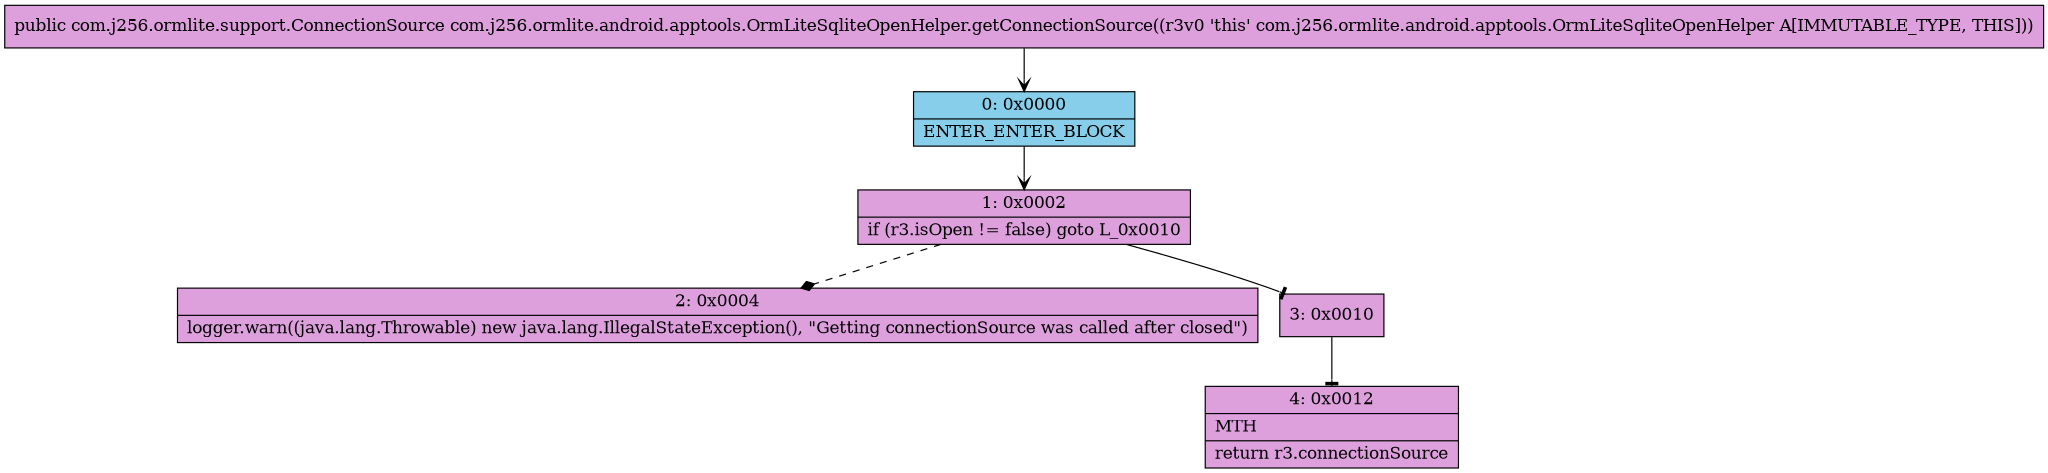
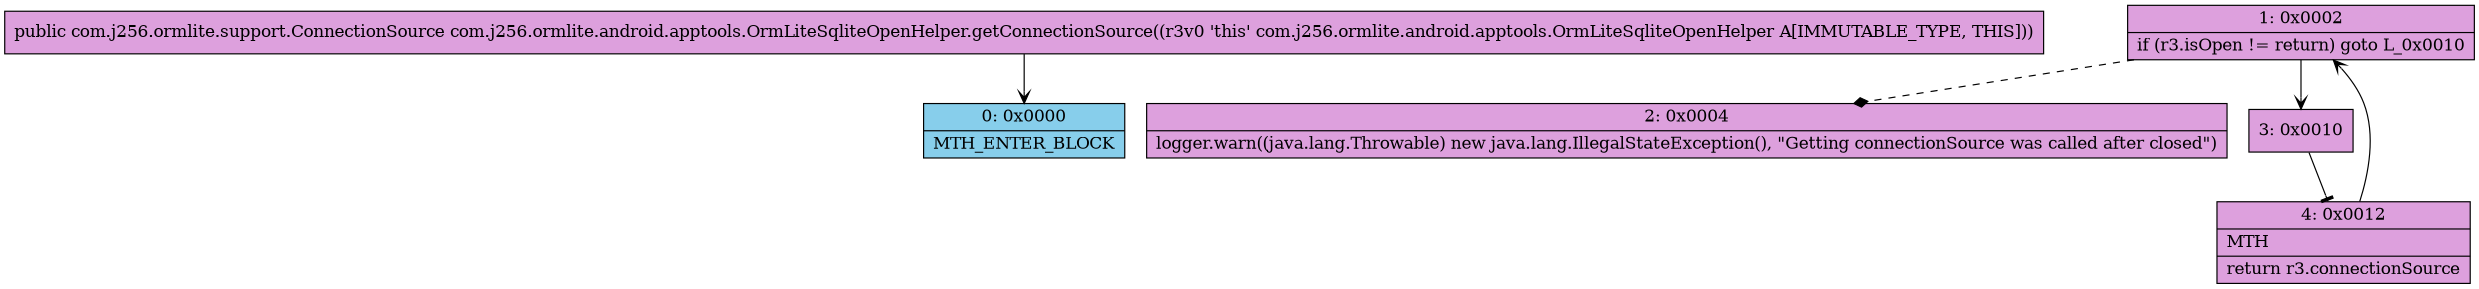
(1024, 132) -> (1024, 144)
(1024, 162) -> (2370, 132)
(1024, 230) -> (2301, 46)
(1203, 267) -> (2301, 79)
